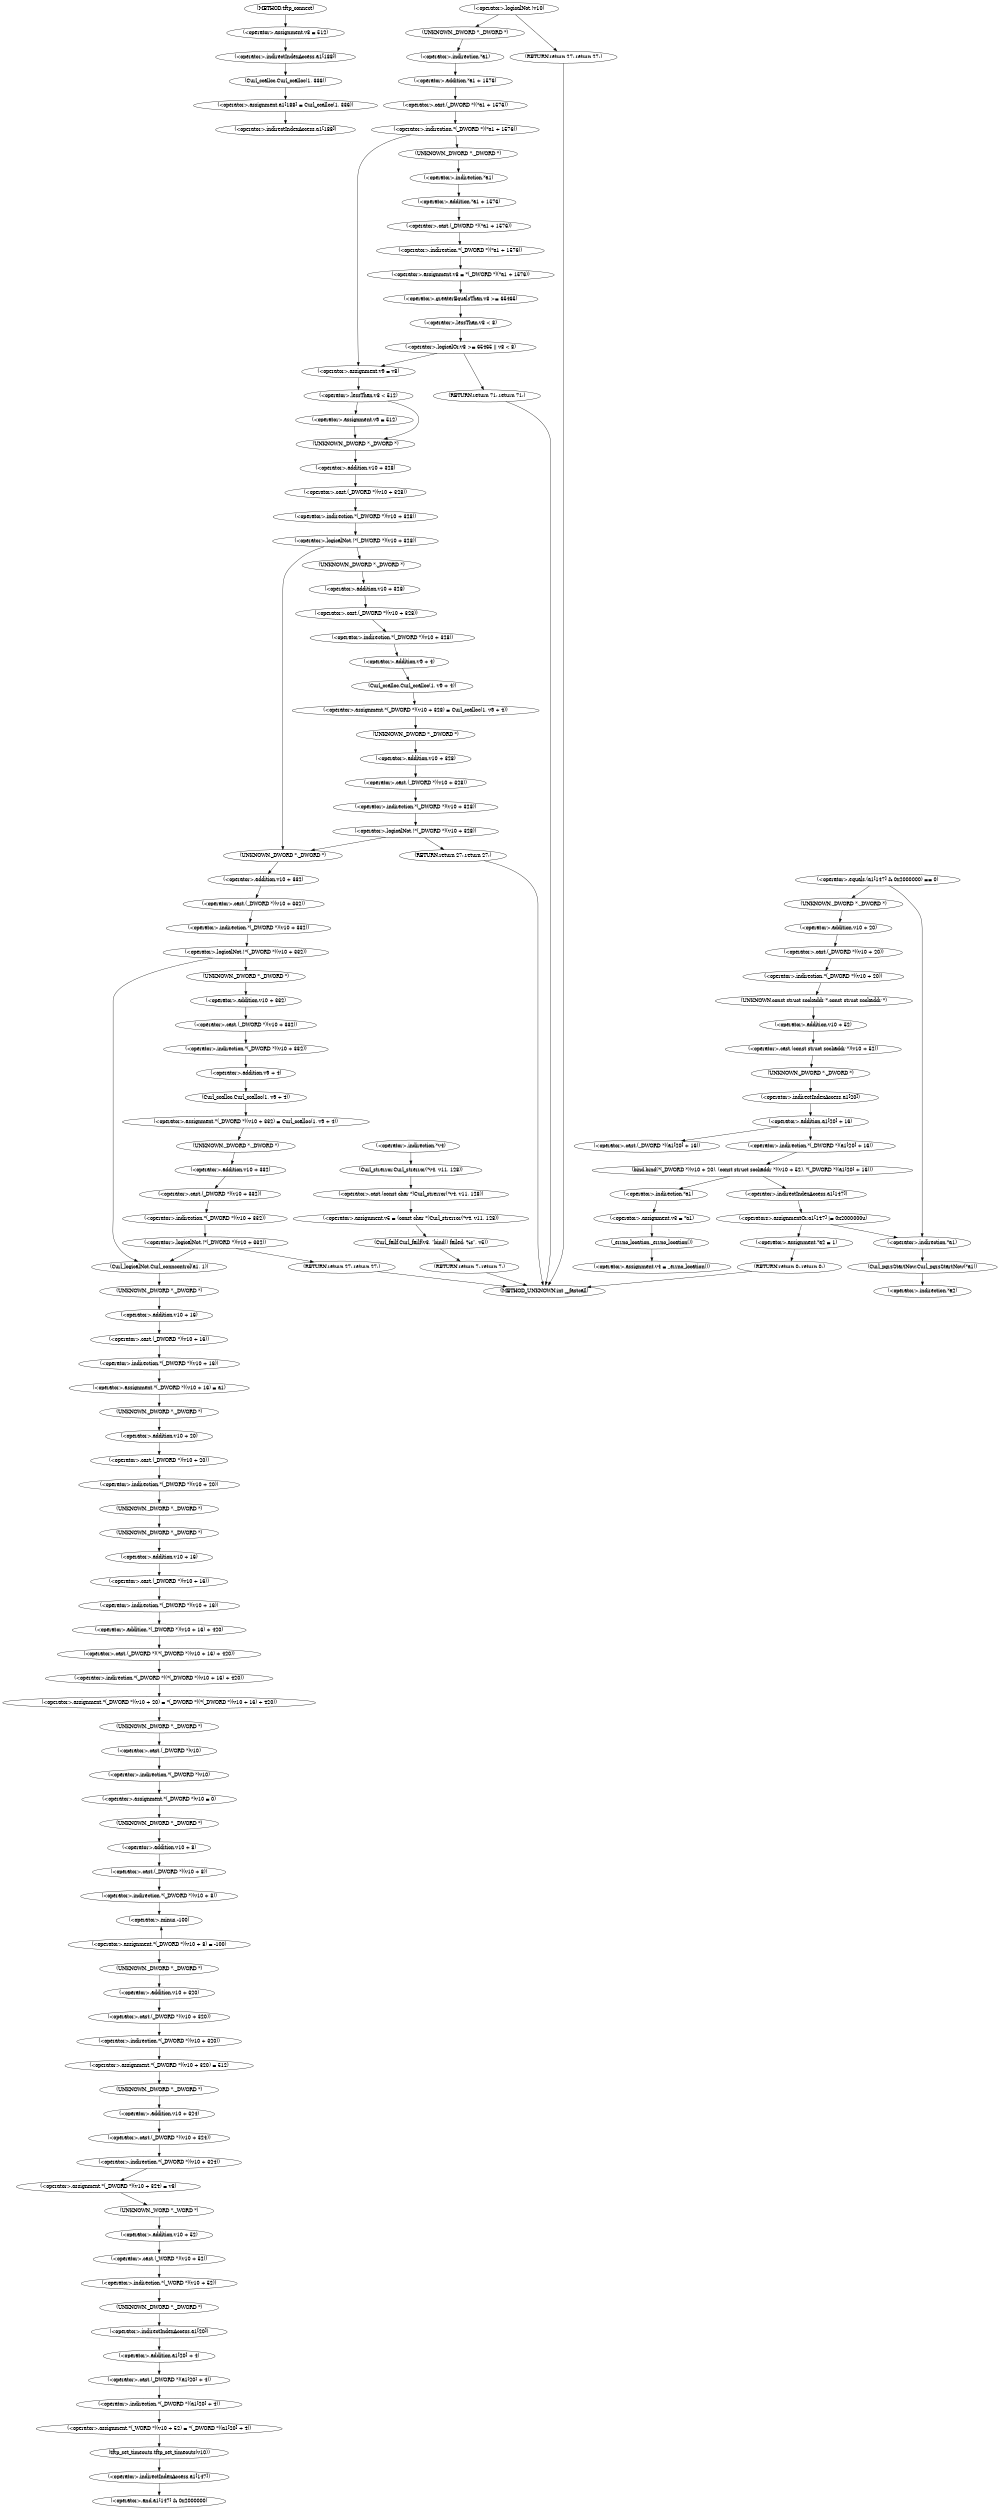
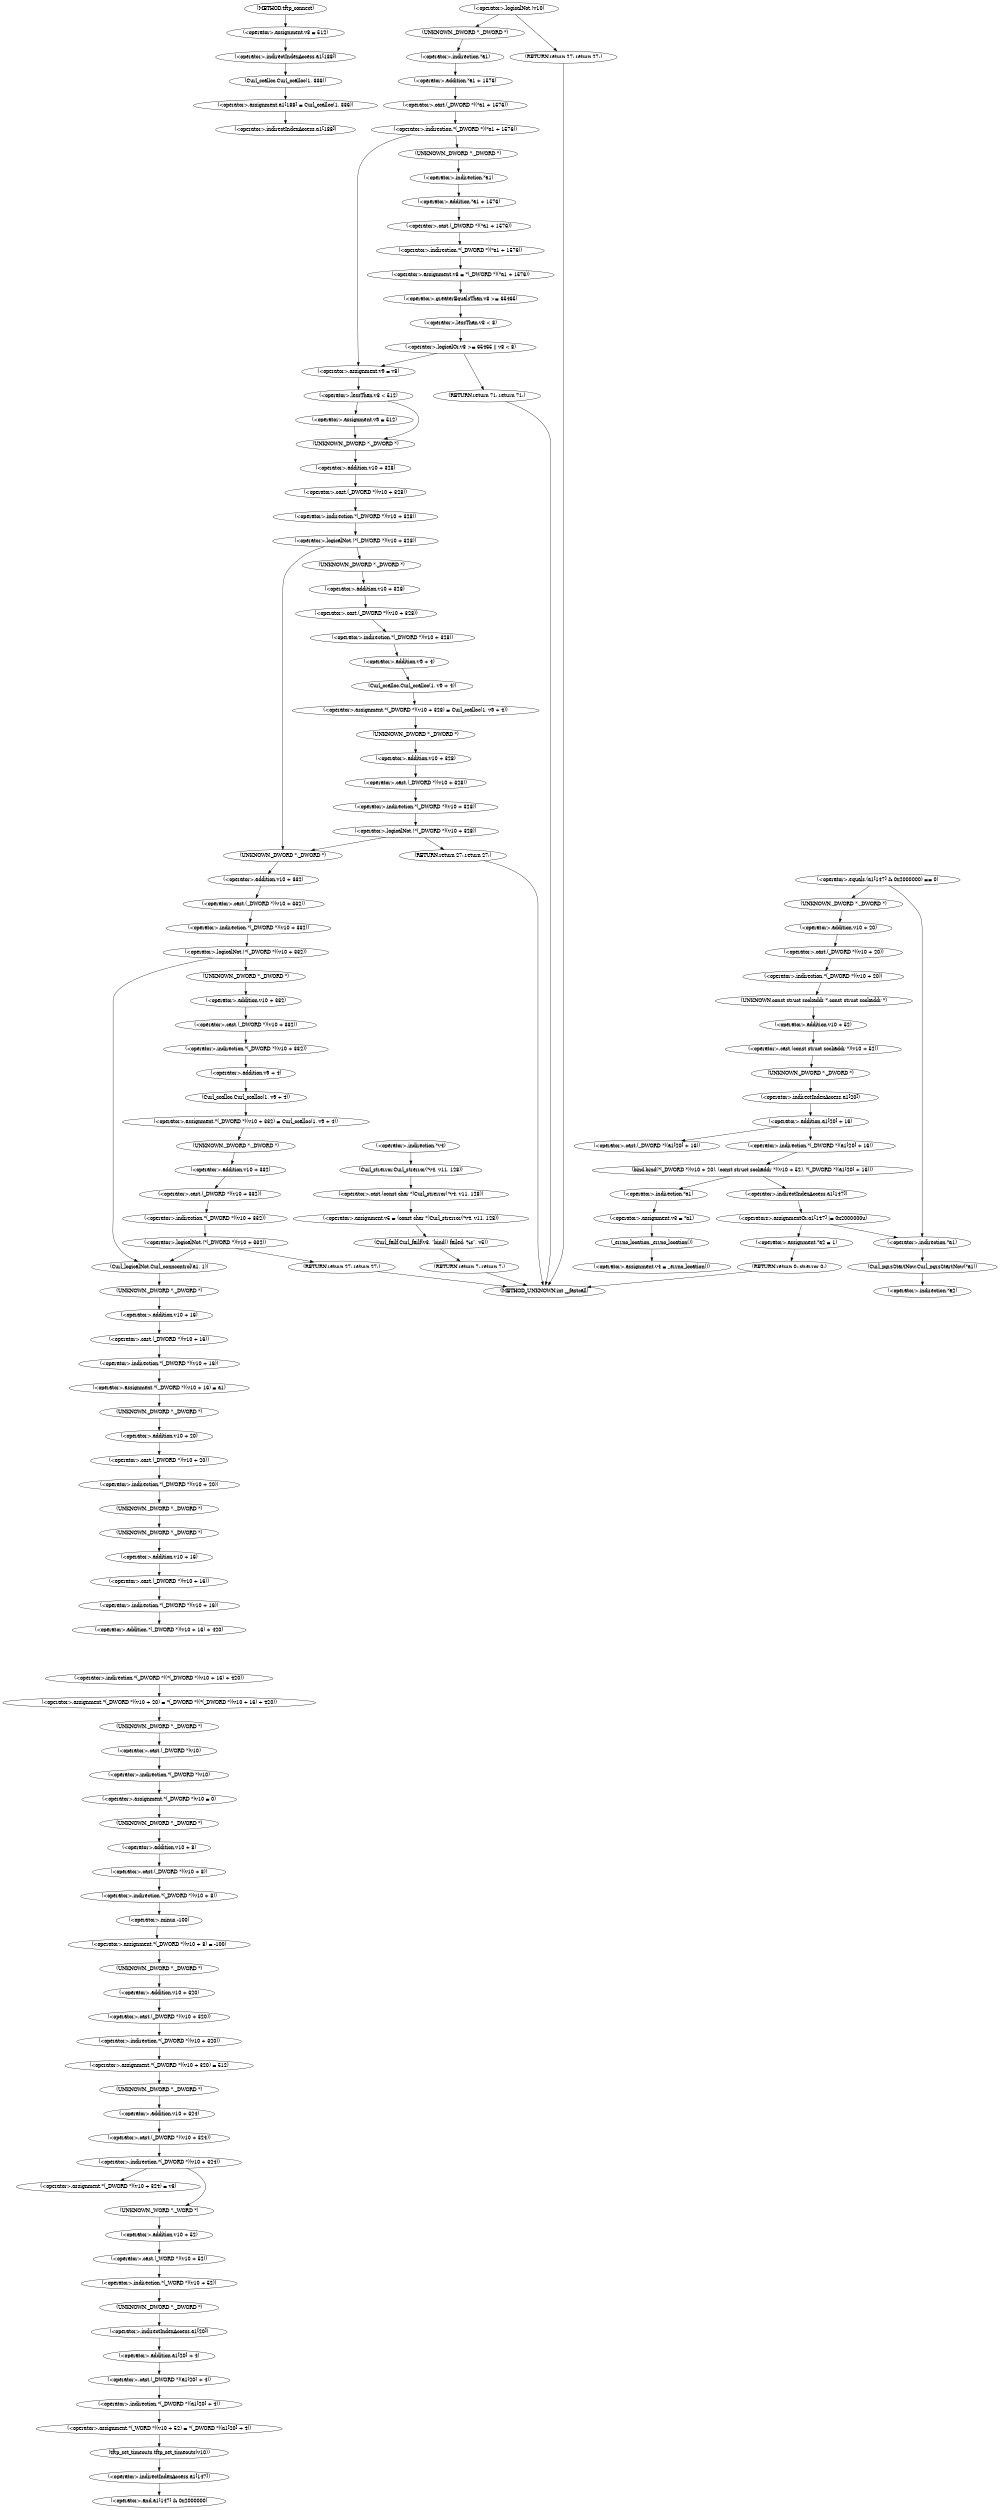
(789, 1267) -> (789, 1267)
(159, 1654) -> none
(161, 1934) -> (157, 1931)
(132, 2198) -> (206, 2186)
